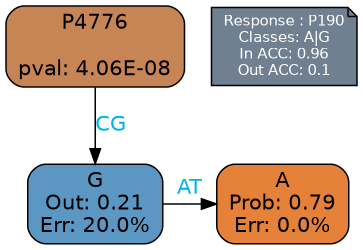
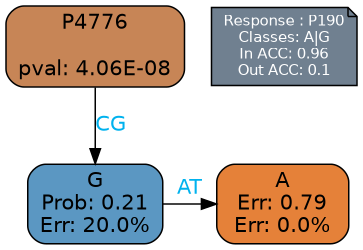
(95, 204) -> (95, 204)
(283, 204) -> (283, 204)
